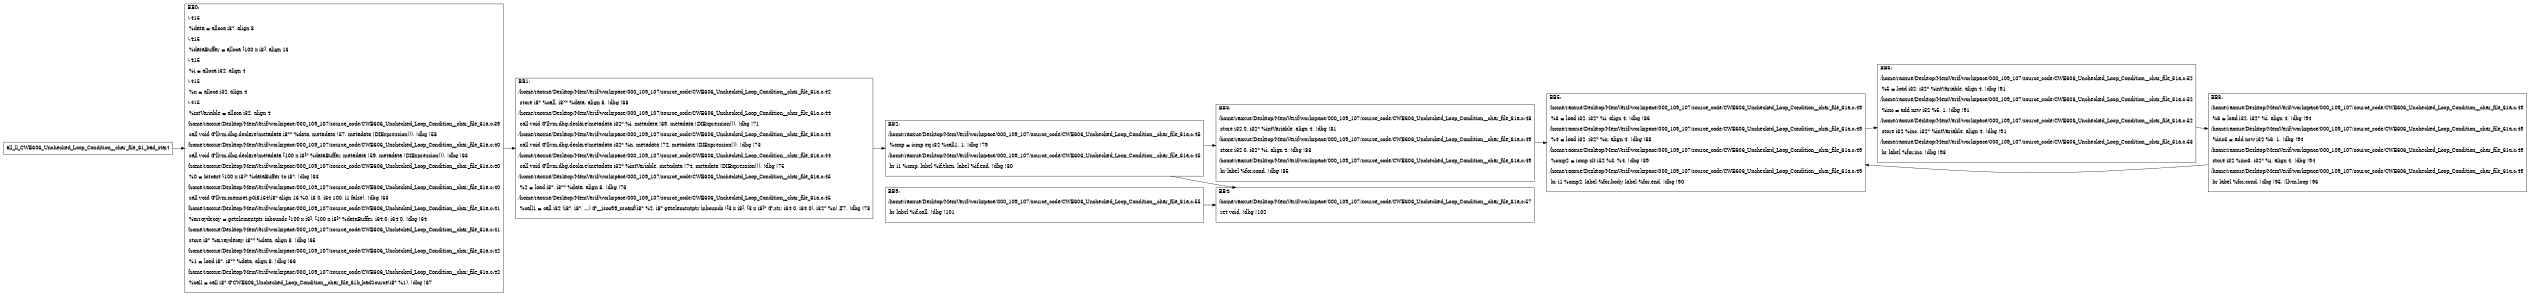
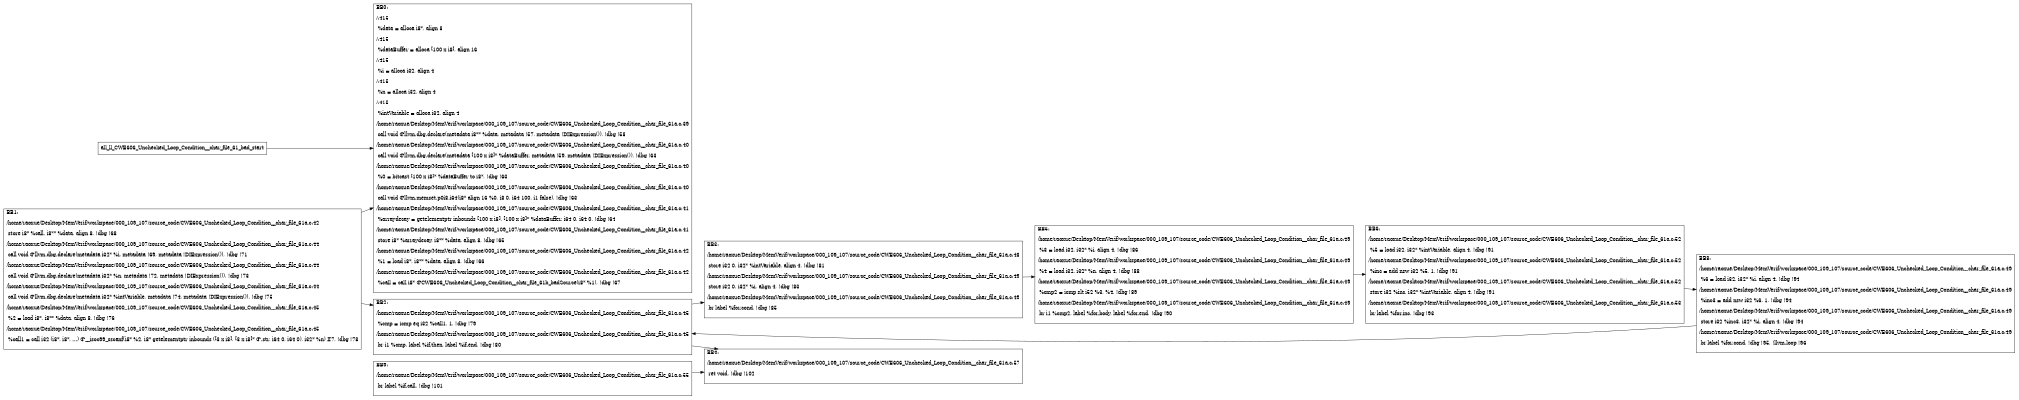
(508, 148) -> (366, 211)
(2038, 173) -> (1196, 342)
